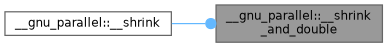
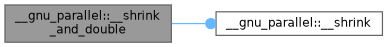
(189, 24) -> (189, 24)
